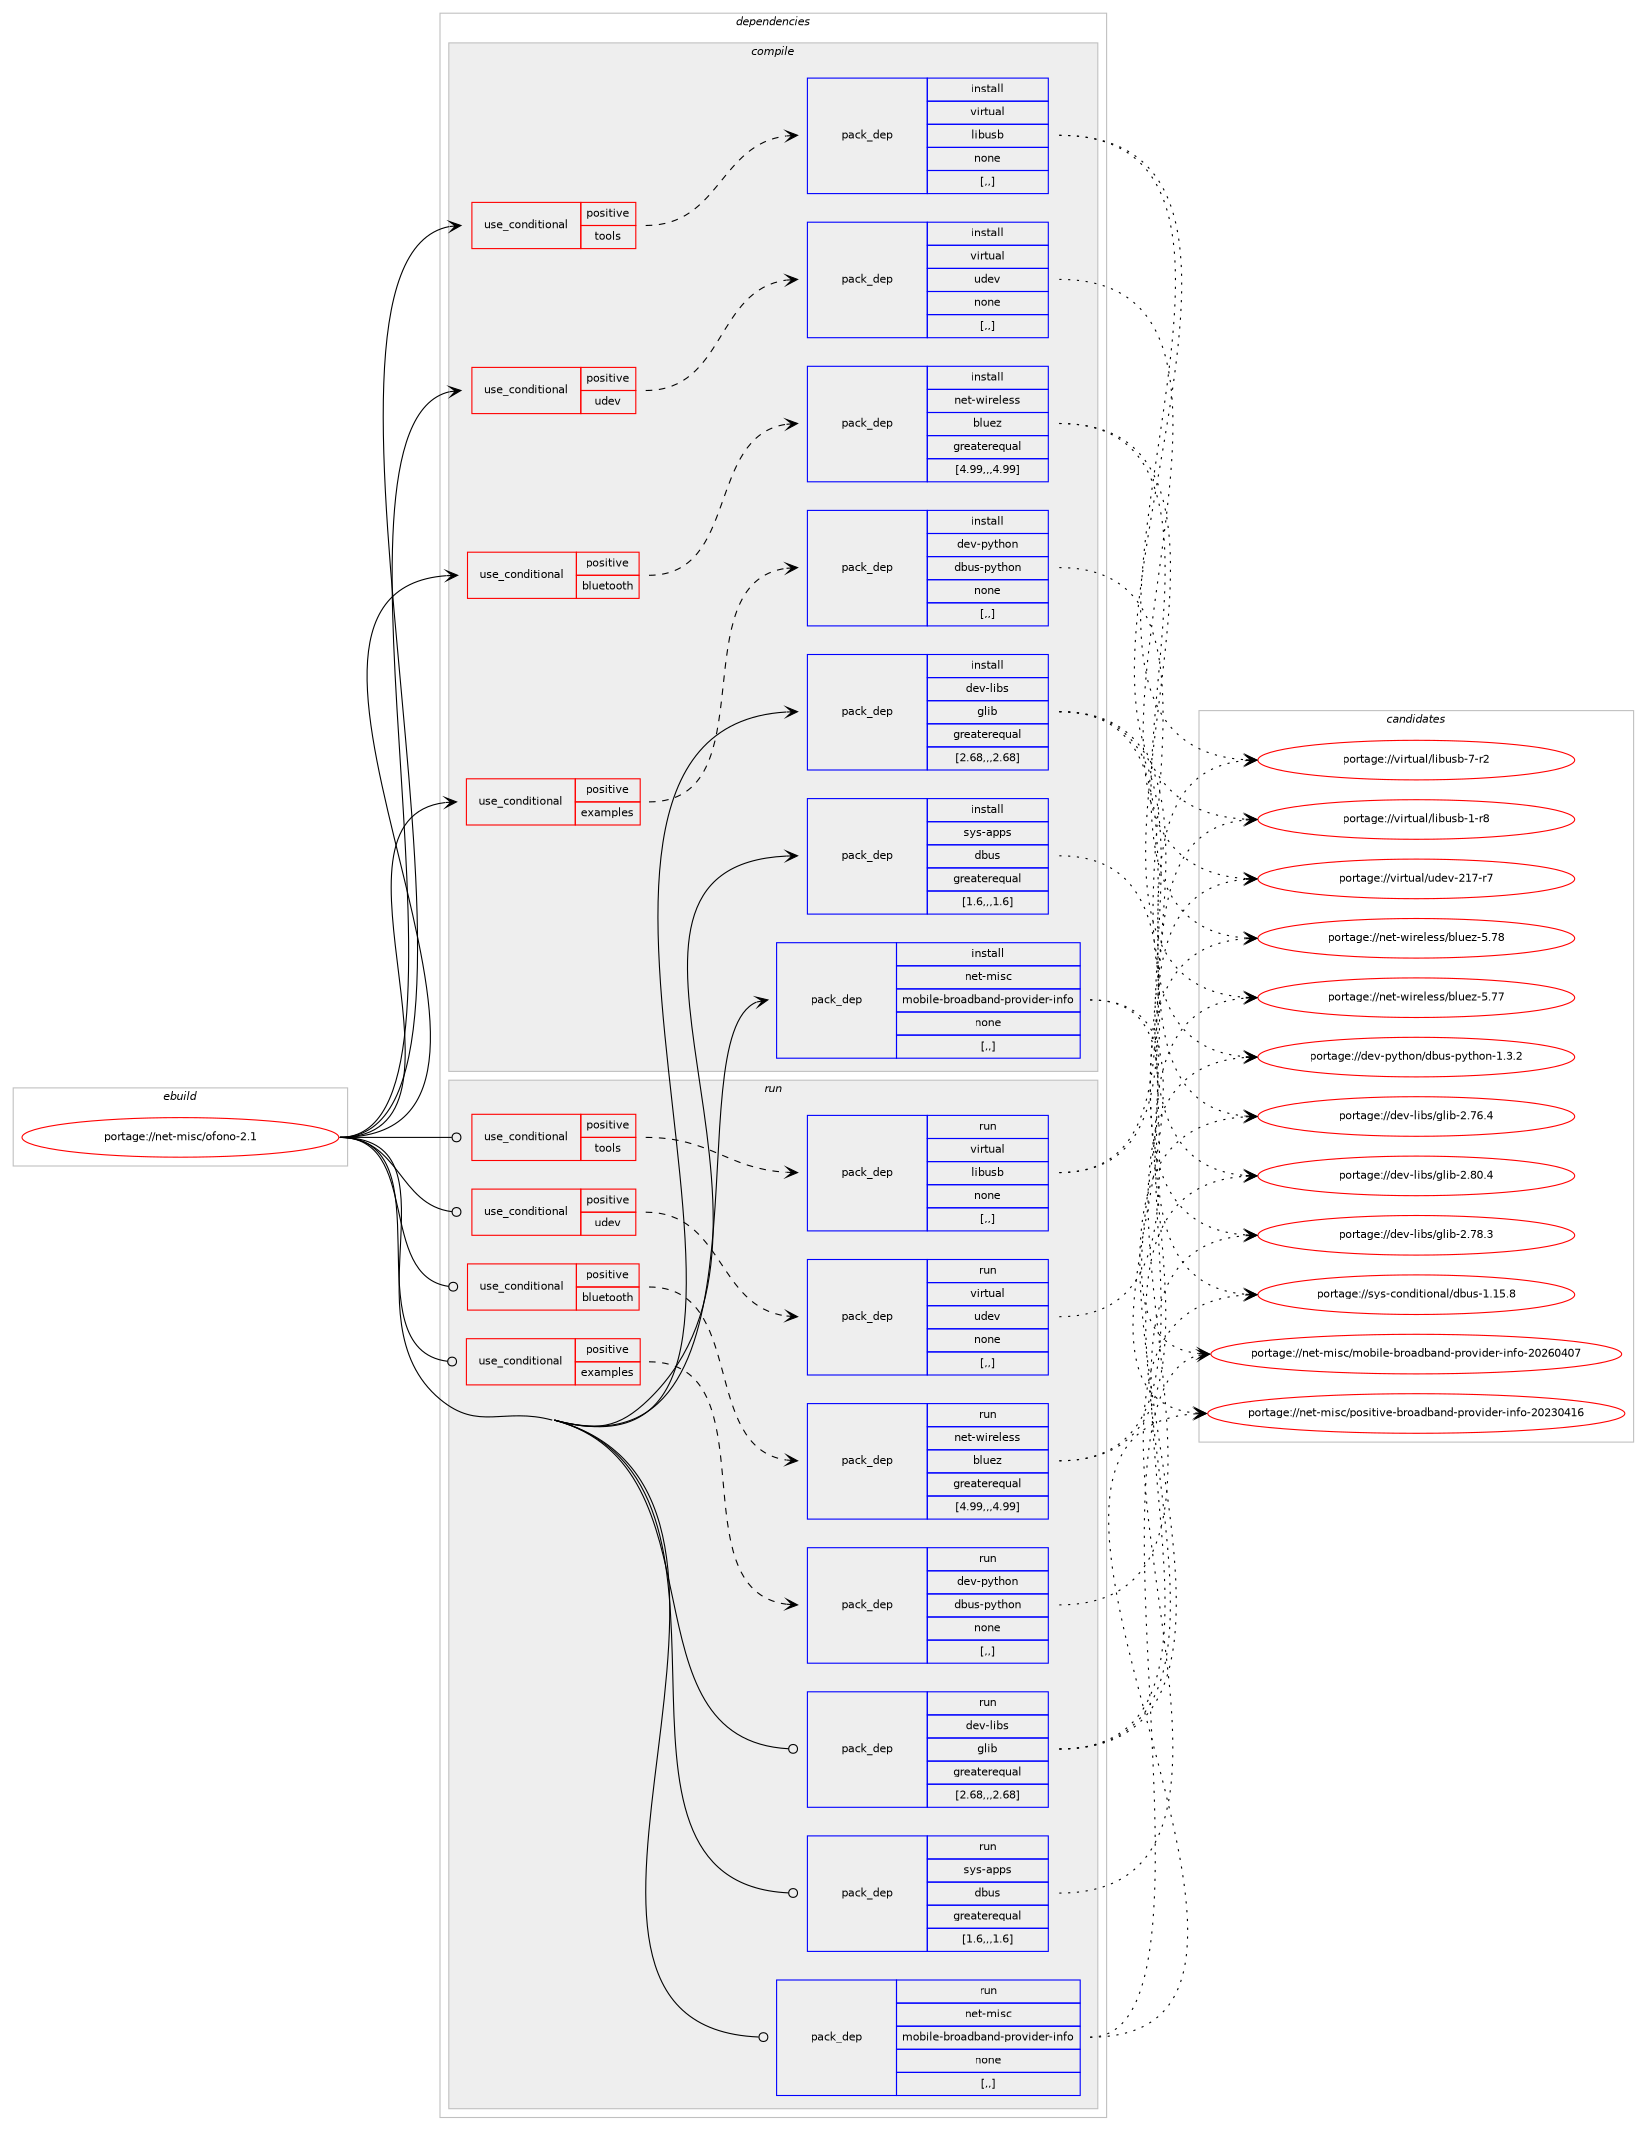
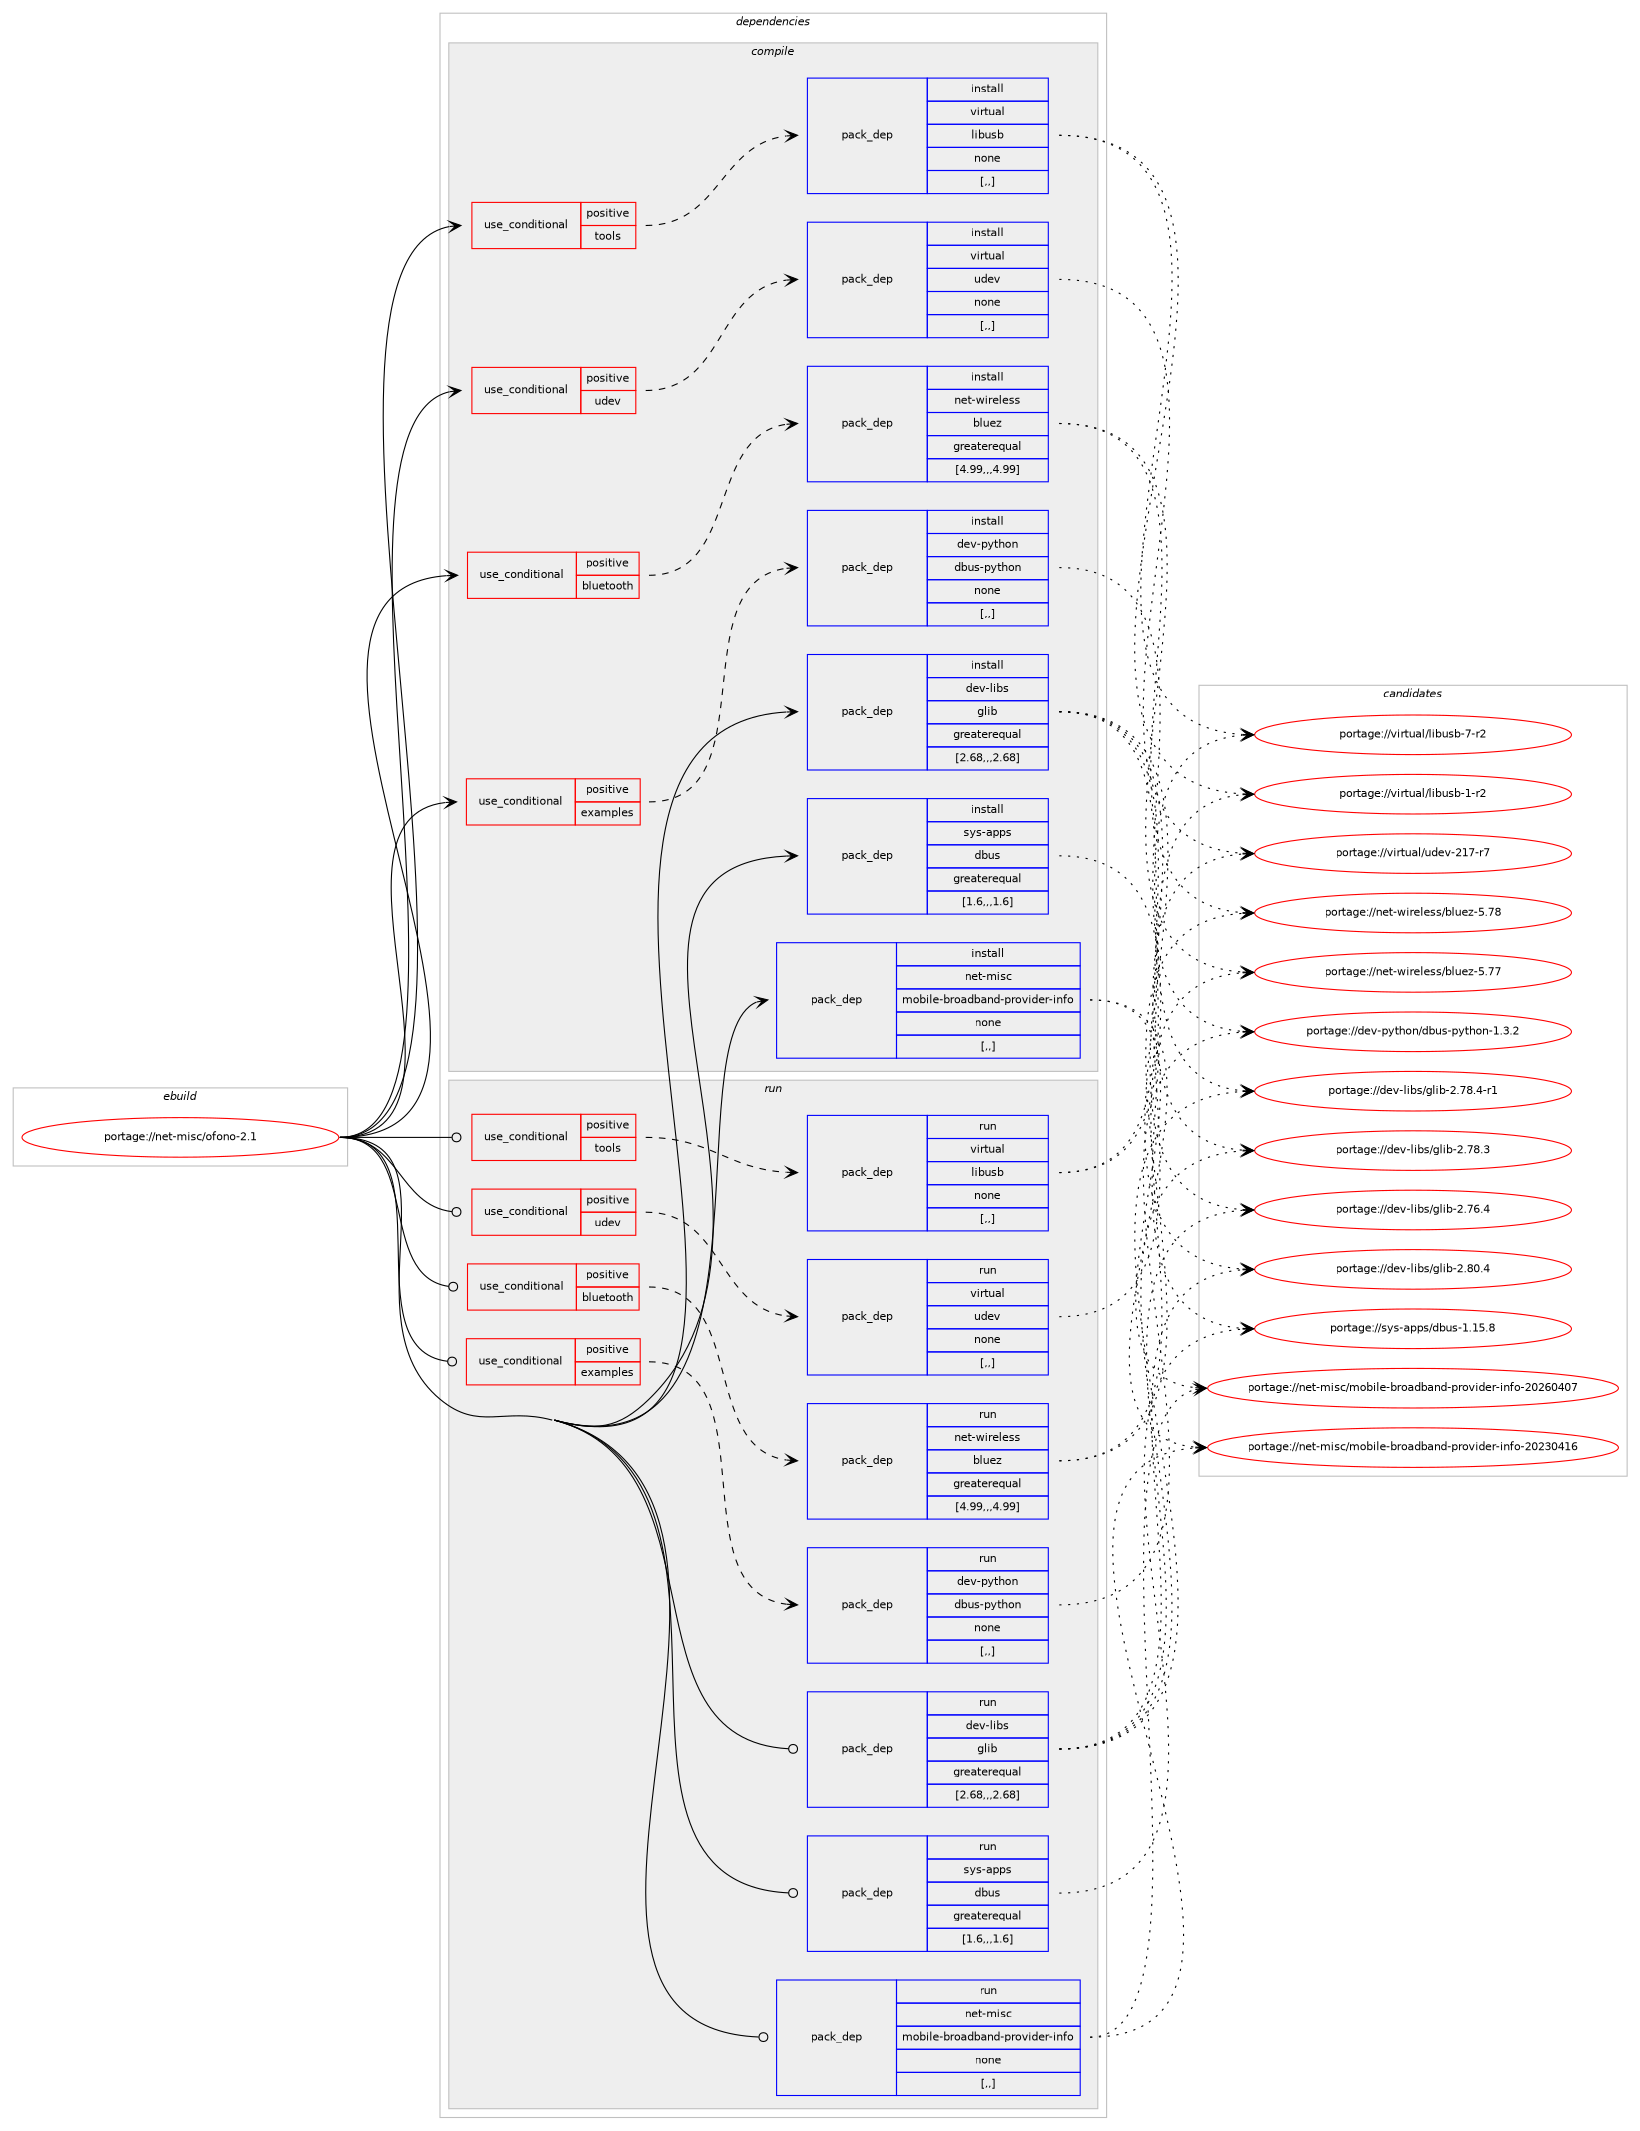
(1416, 820) -> (1413, 794)
none -> (1413, 1091)
(1416, 1295) -> (1413, 1329)
(1416, 1414) -> (1413, 1448)
